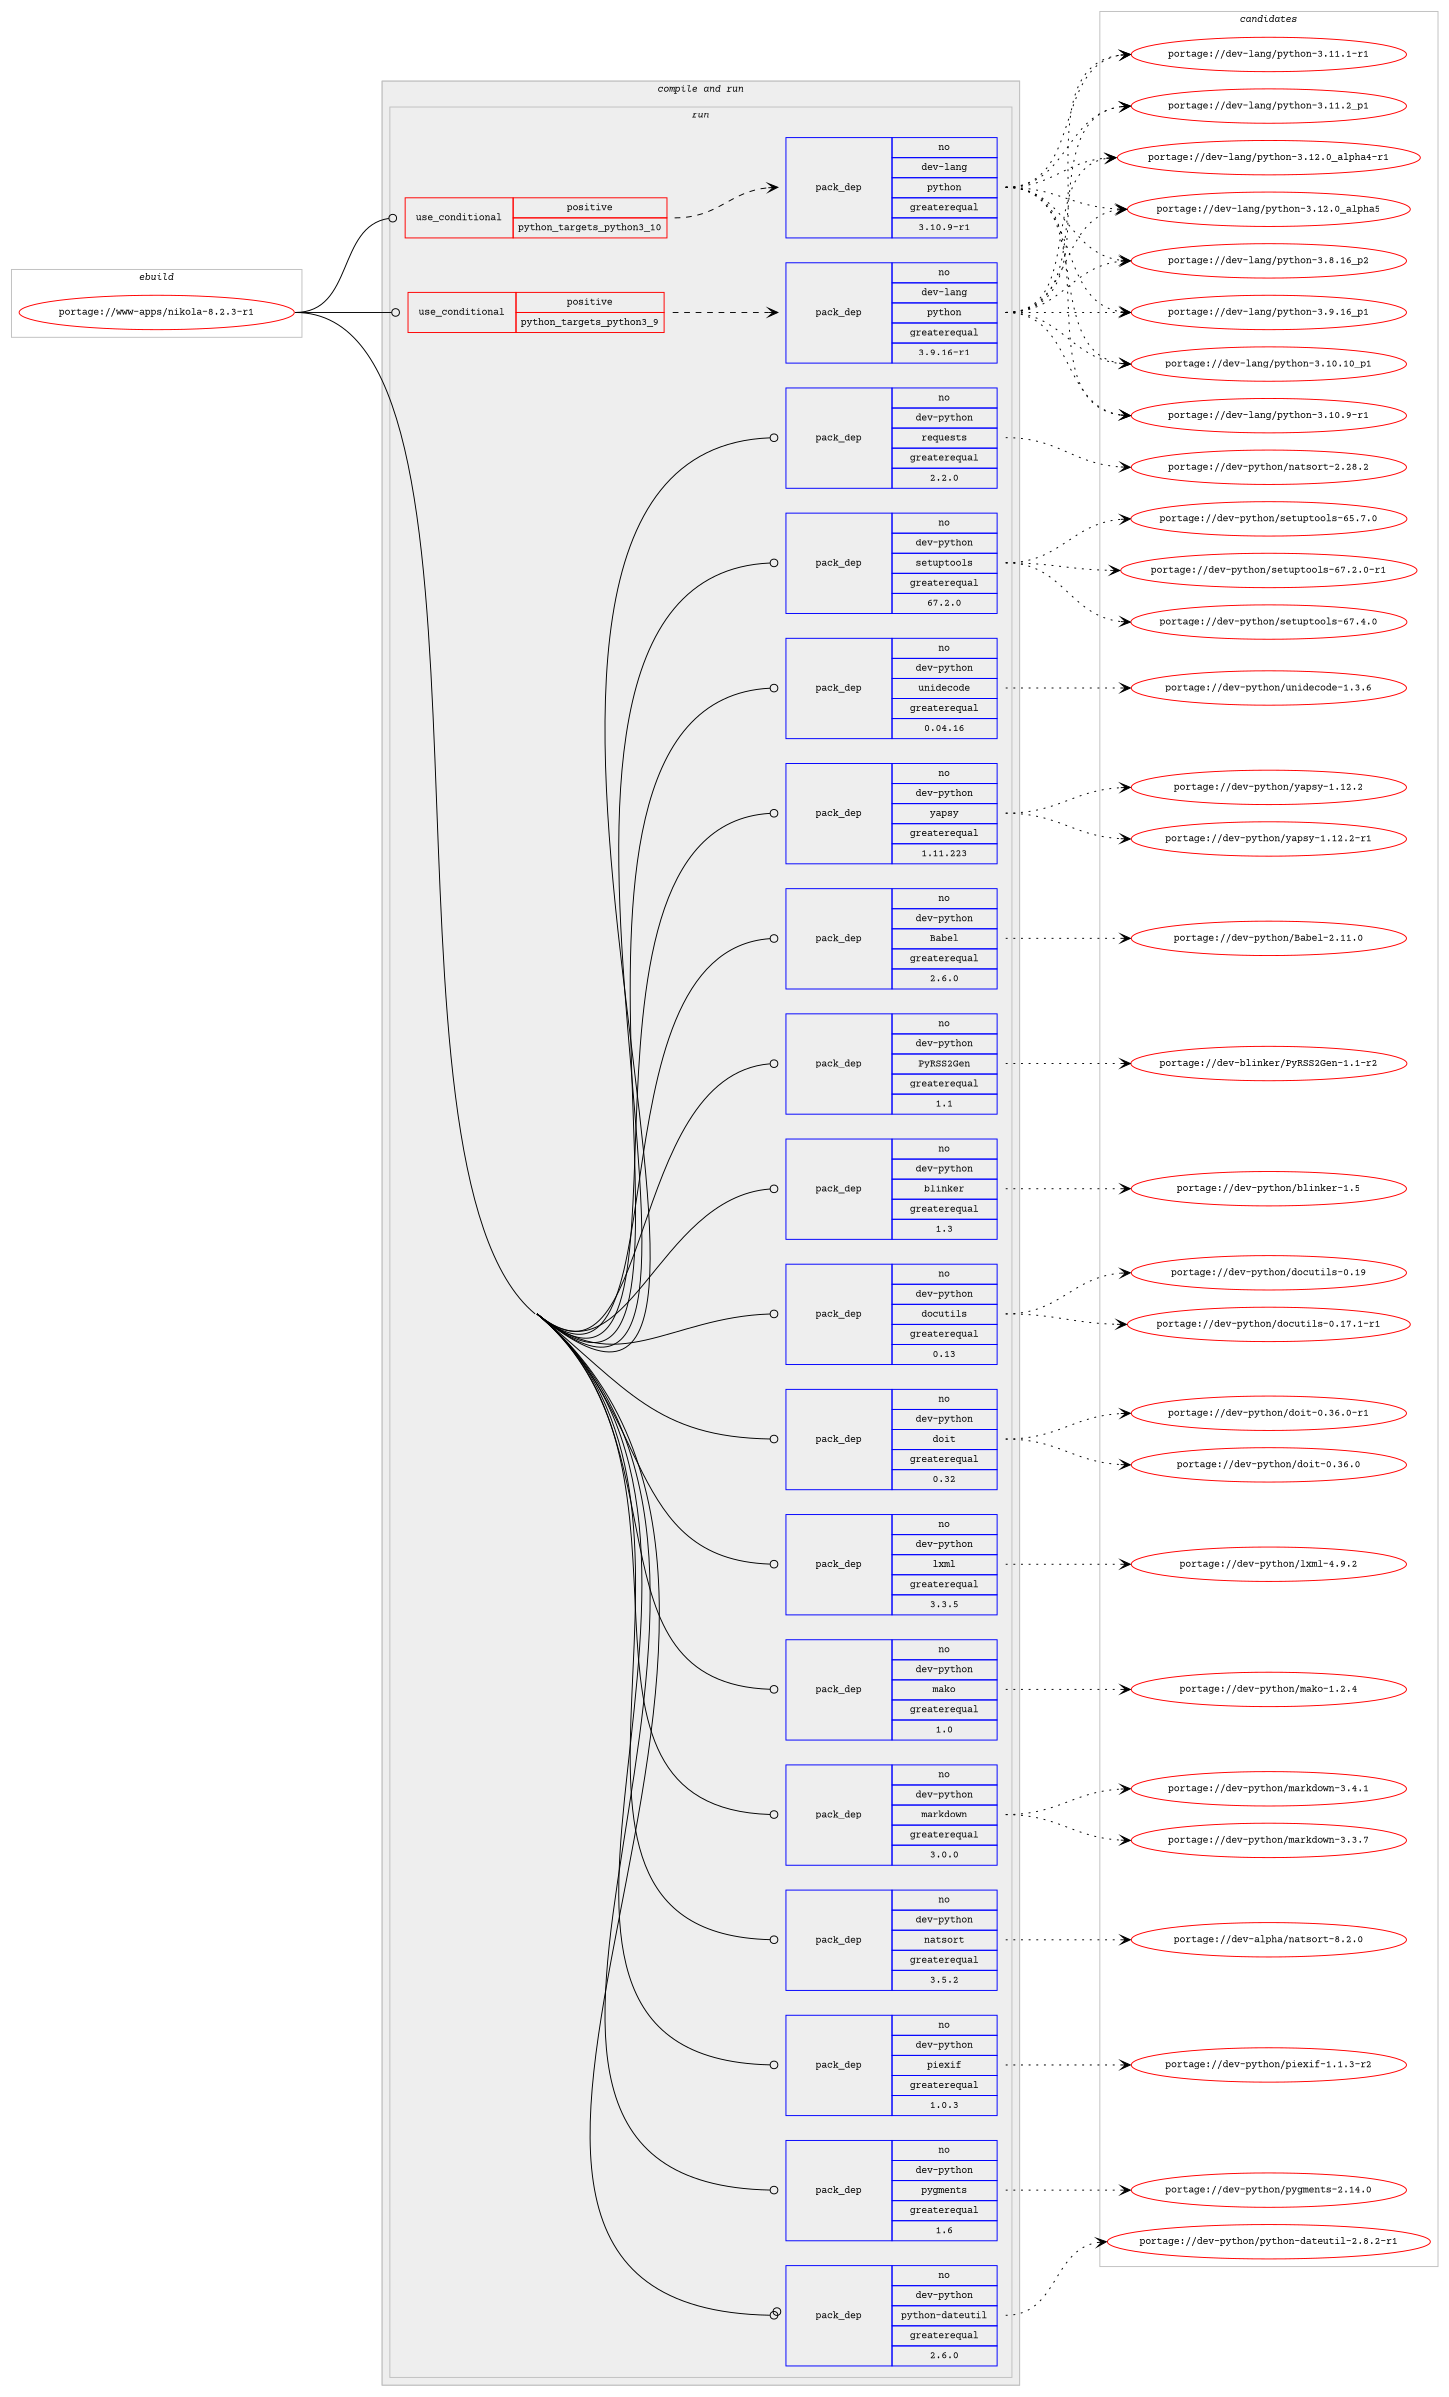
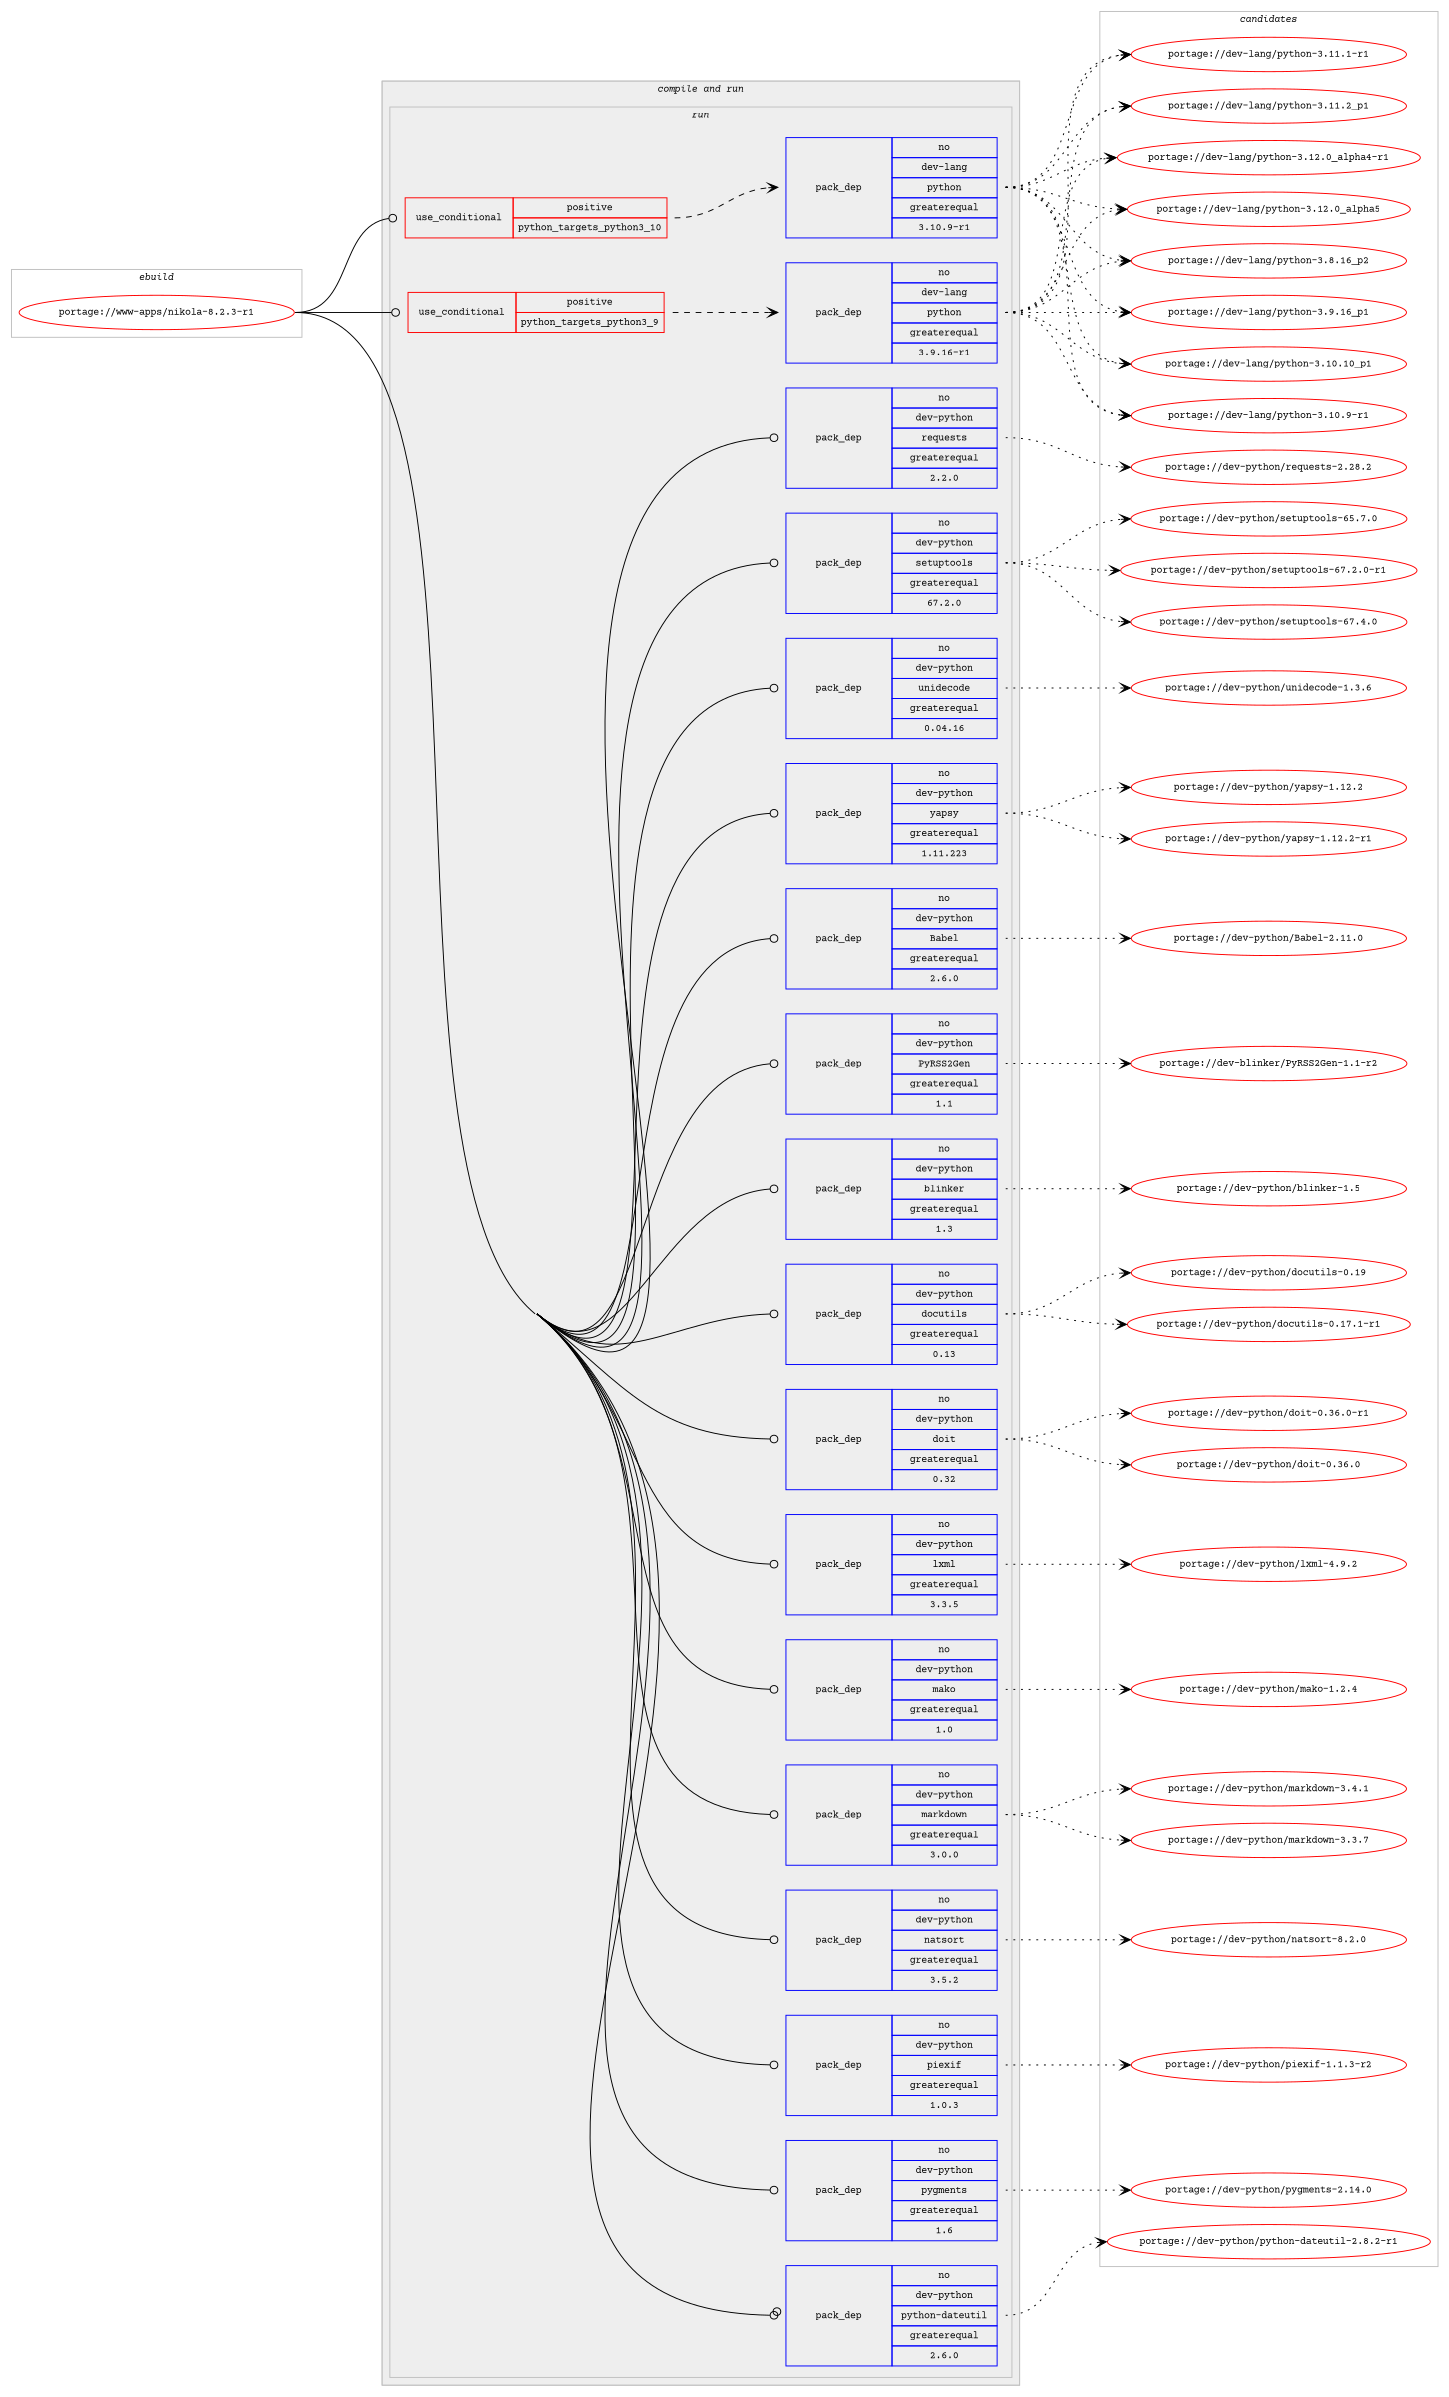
(1269, 467) -> (1269, 467)
(1269, 1940) -> (1269, 1940)
